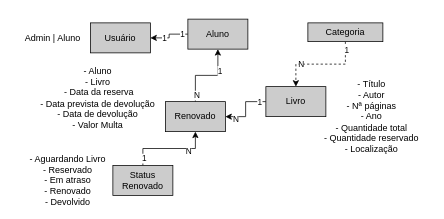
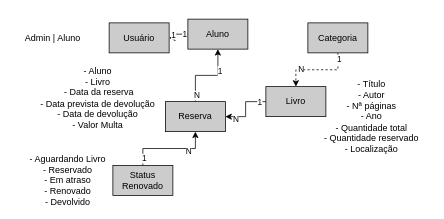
(345, 32) -> (338, 38)
(120, 38) -> (139, 38)
(195, 117) -> (195, 117)
